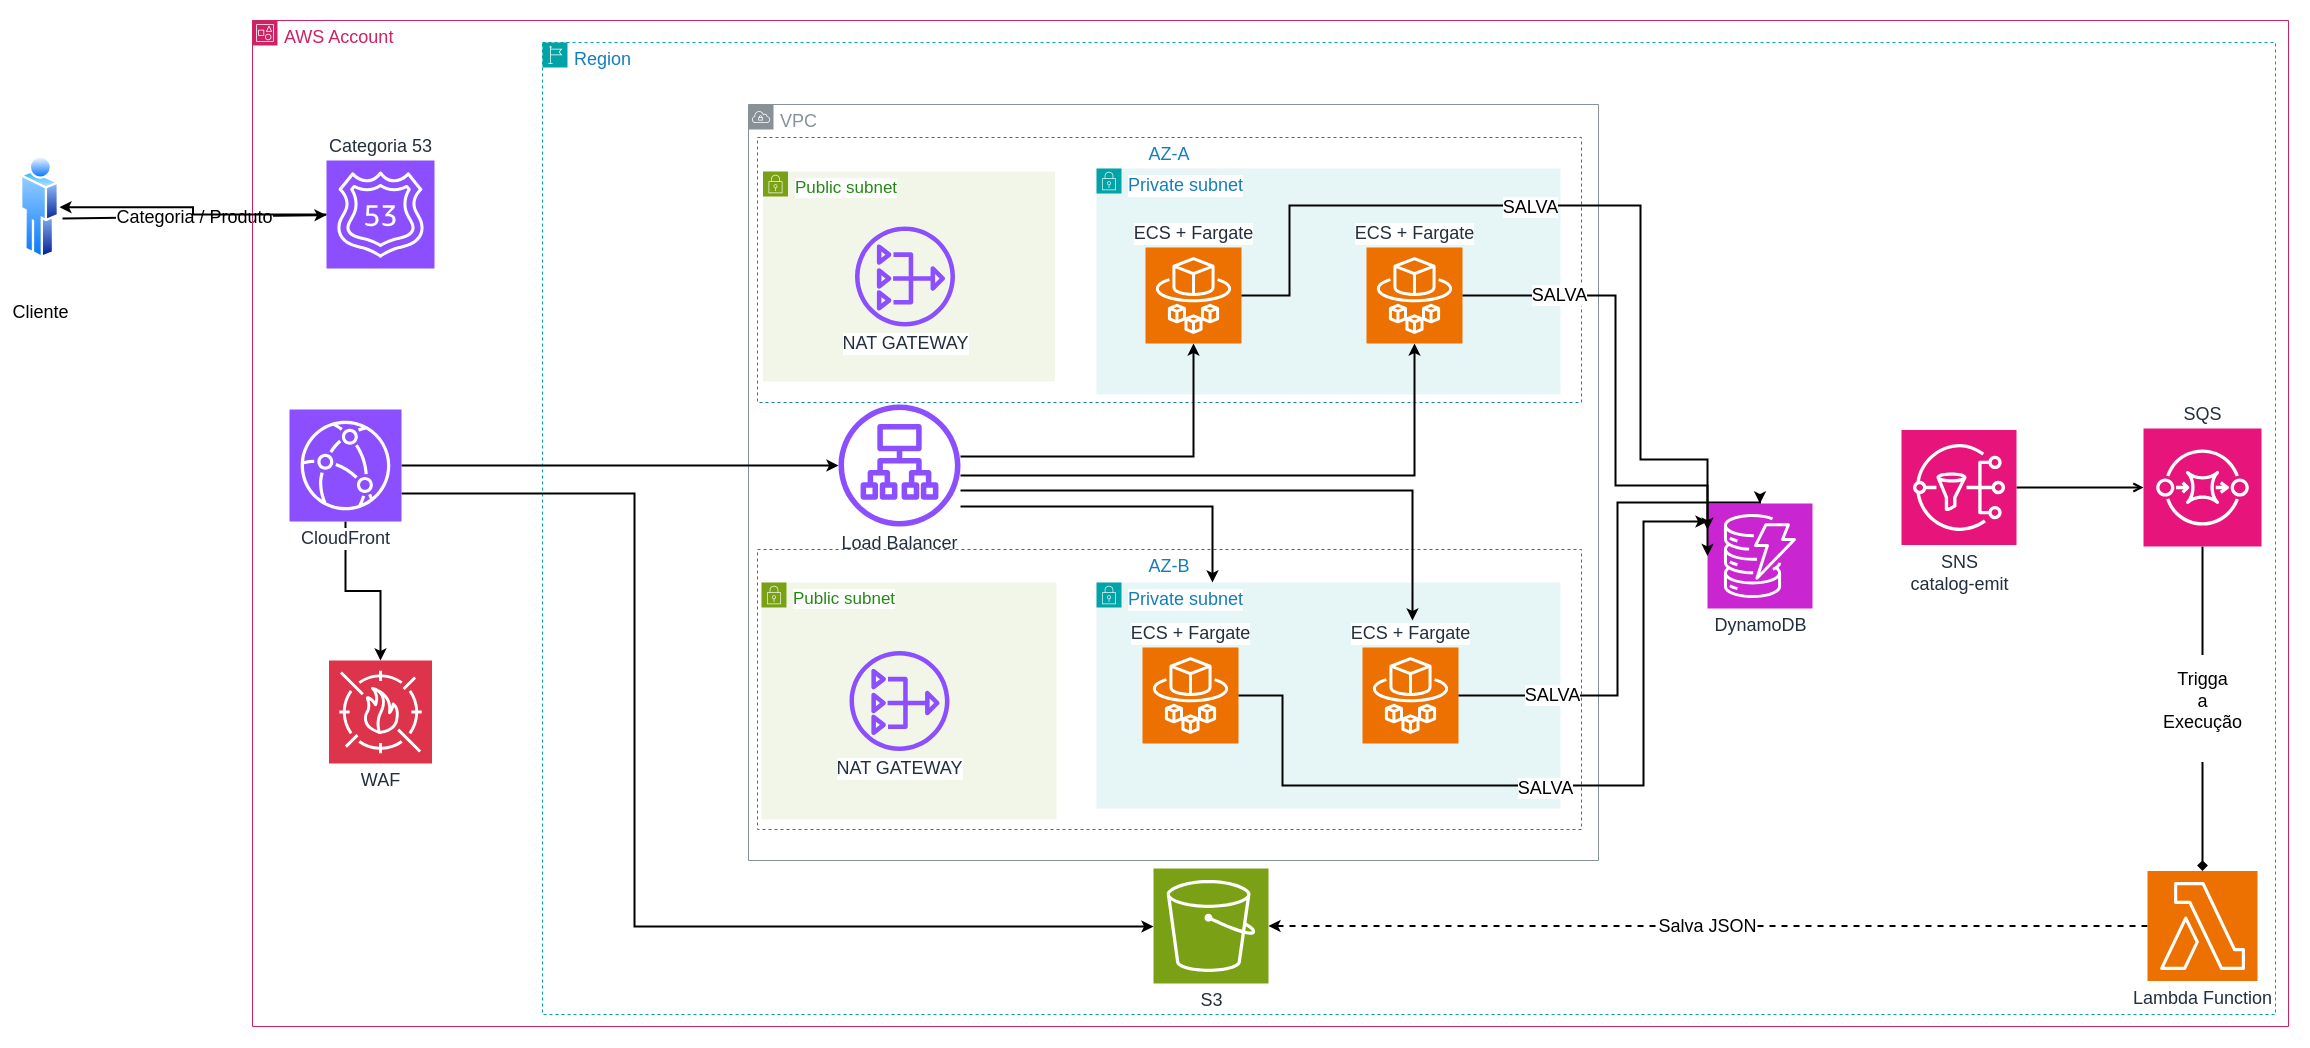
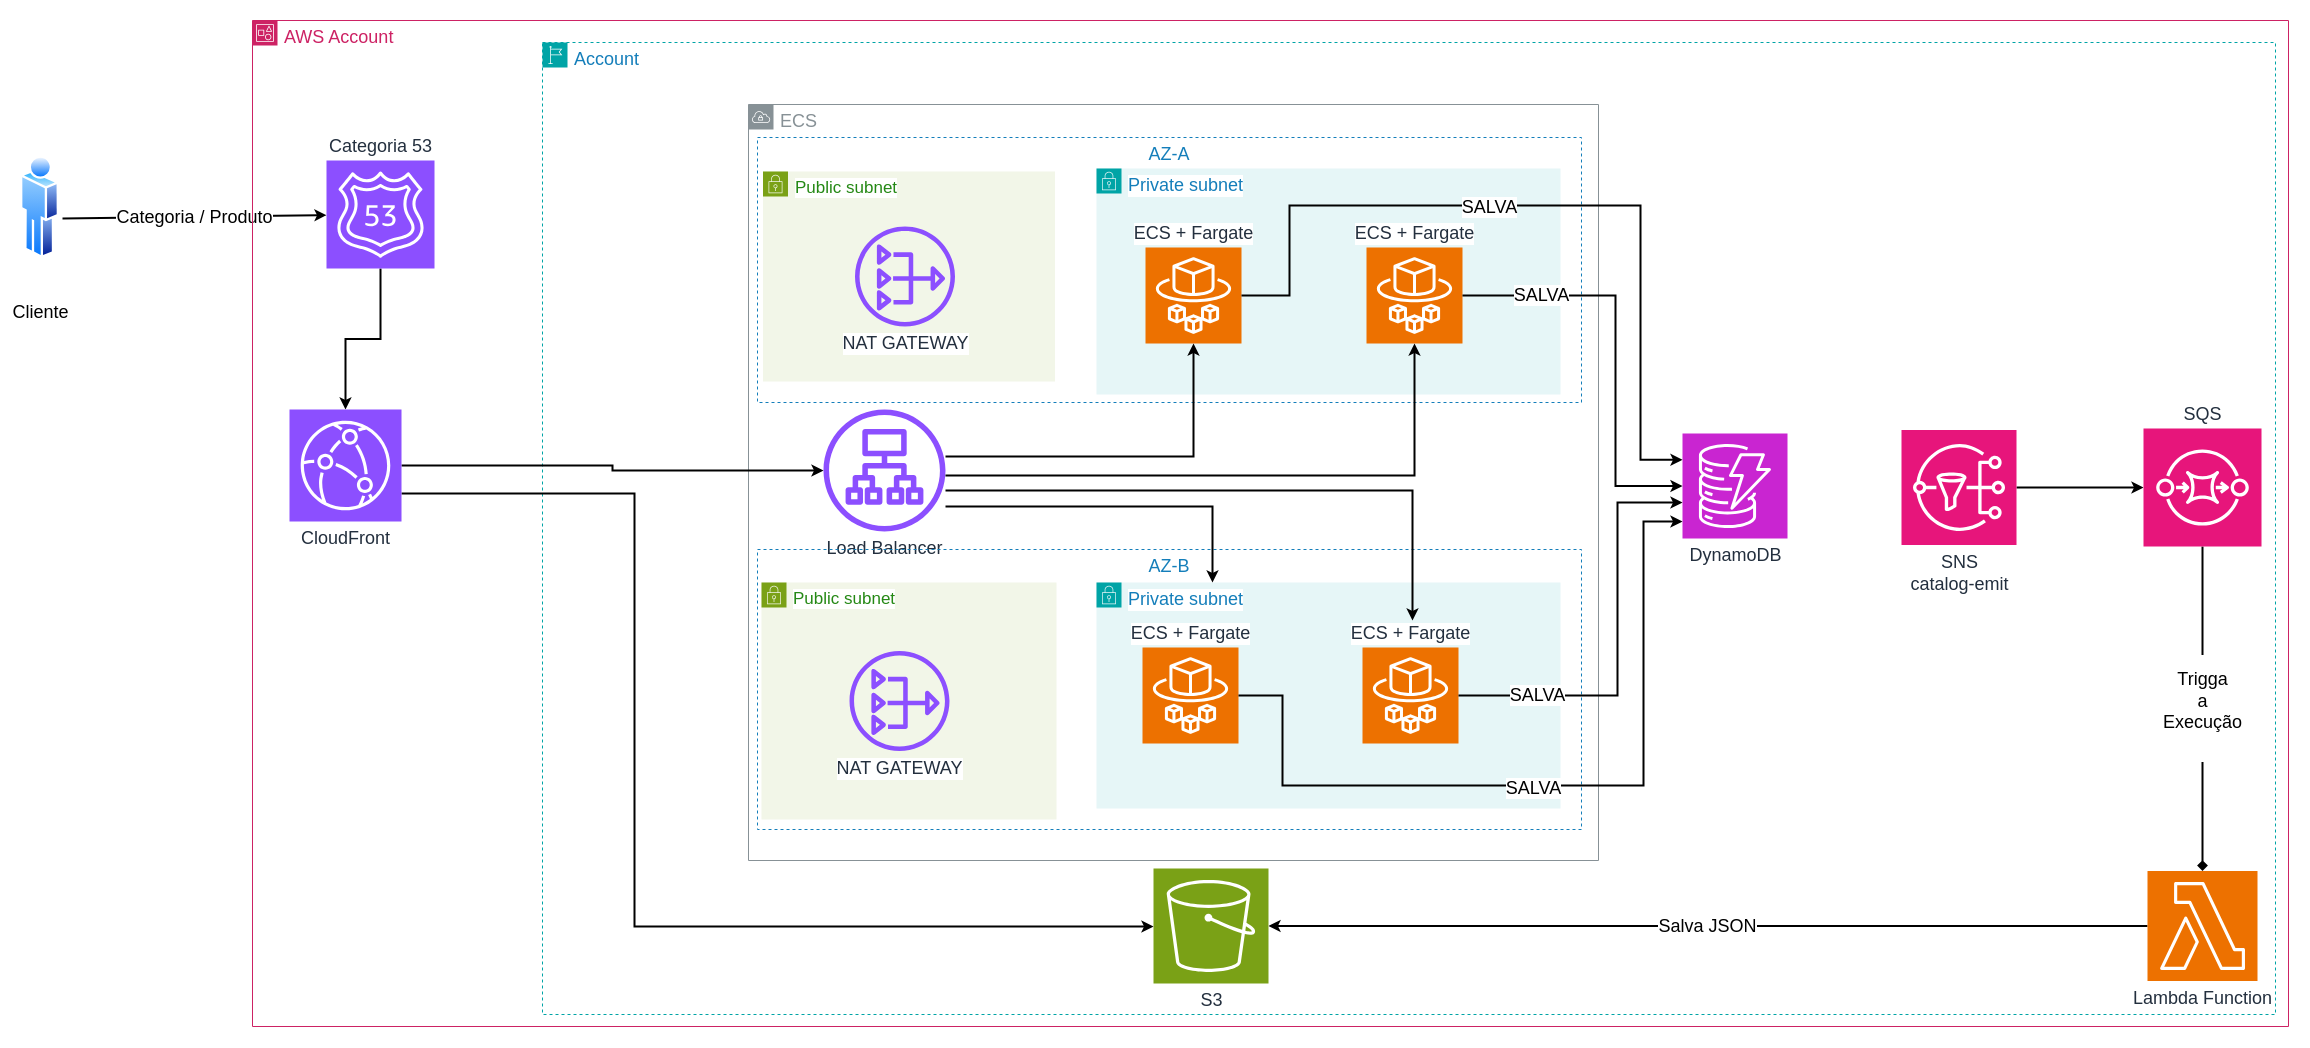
(602, 60) -> (610, 60)
(791, 119) -> (791, 119)
(194, 215) -> (368, 339)
(900, 466) -> (885, 471)
(2134, 488) -> (2133, 488)
(1760, 556) -> (1735, 486)
(372, 591) -> none
(381, 712) -> none
(1954, 926) -> (1954, 926)
